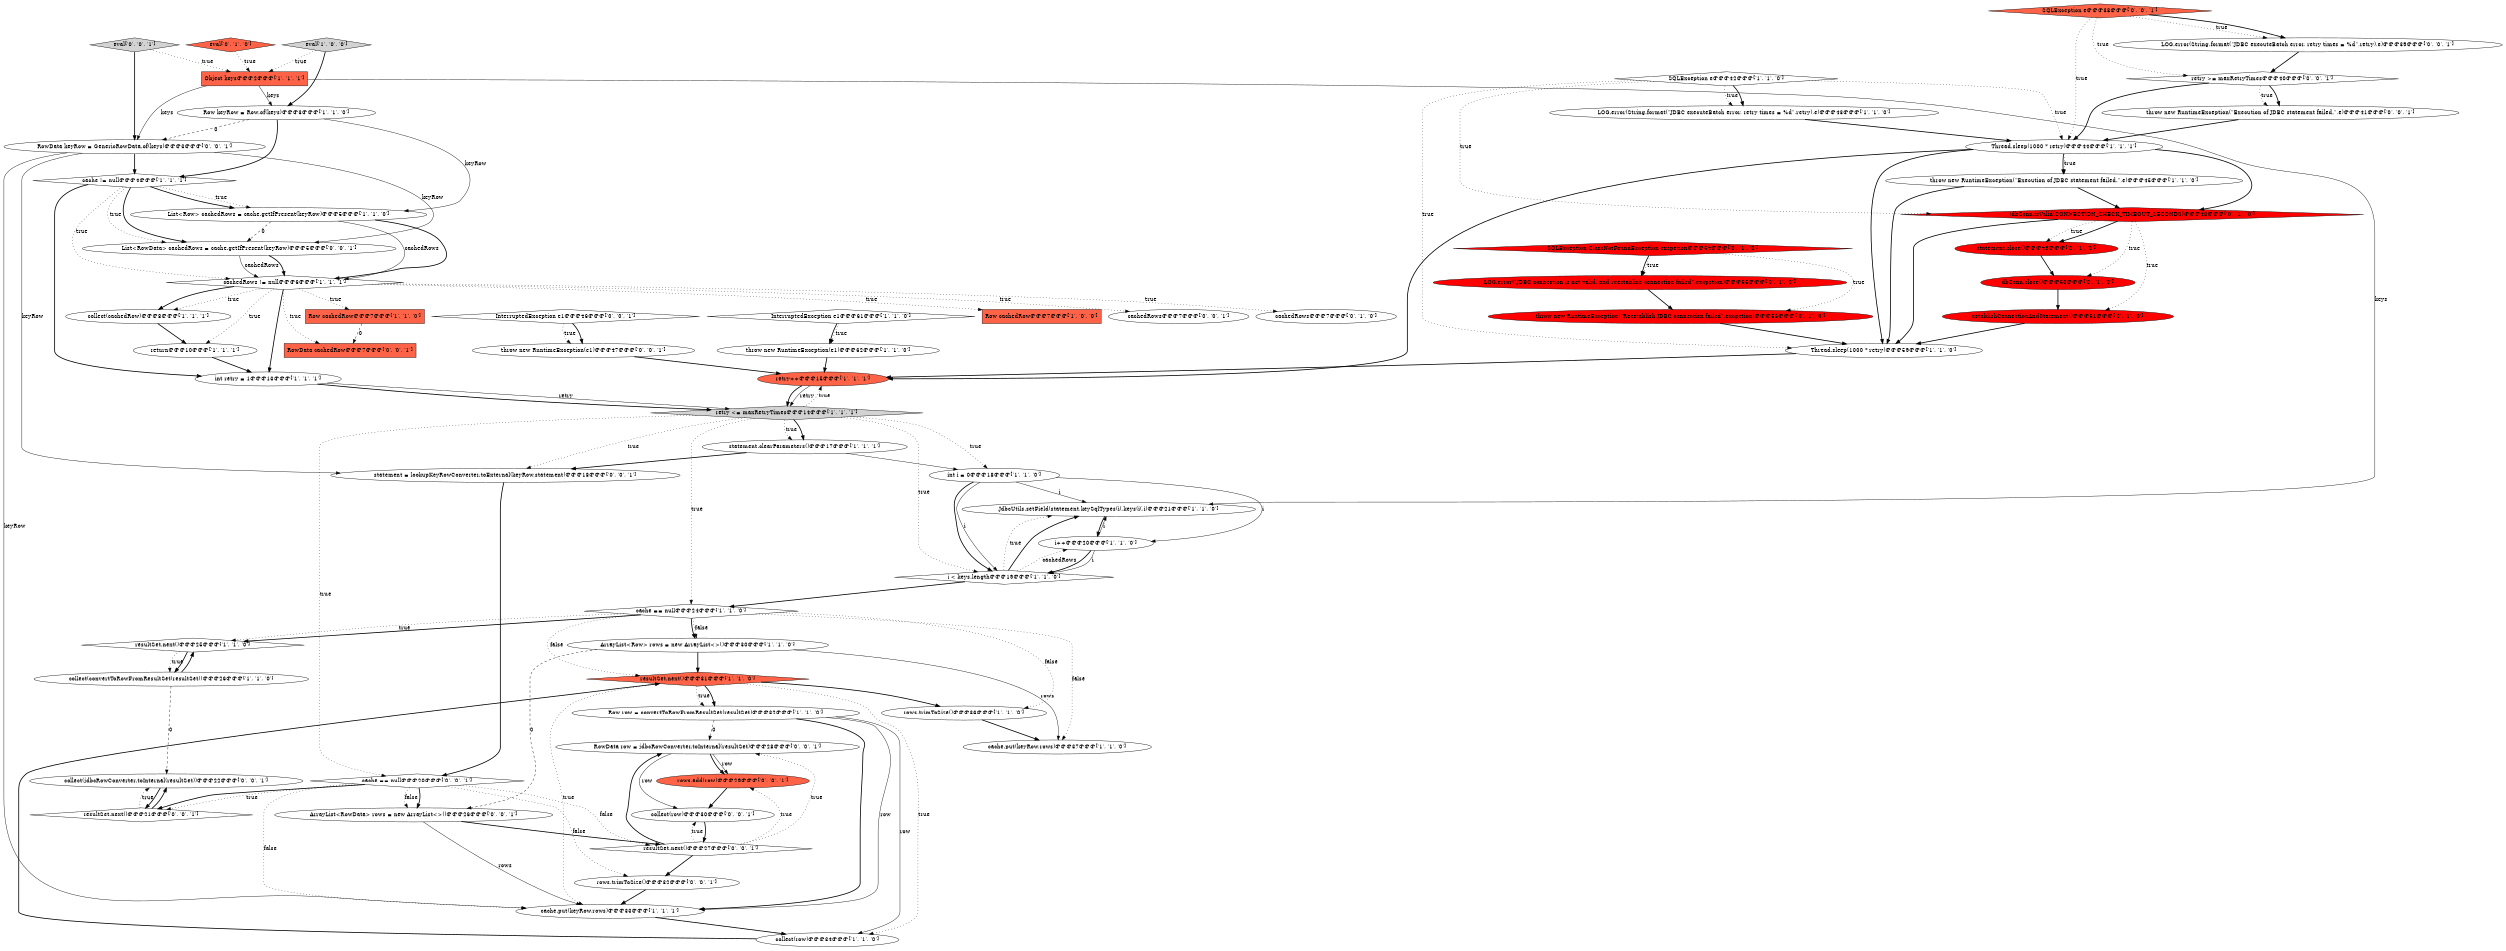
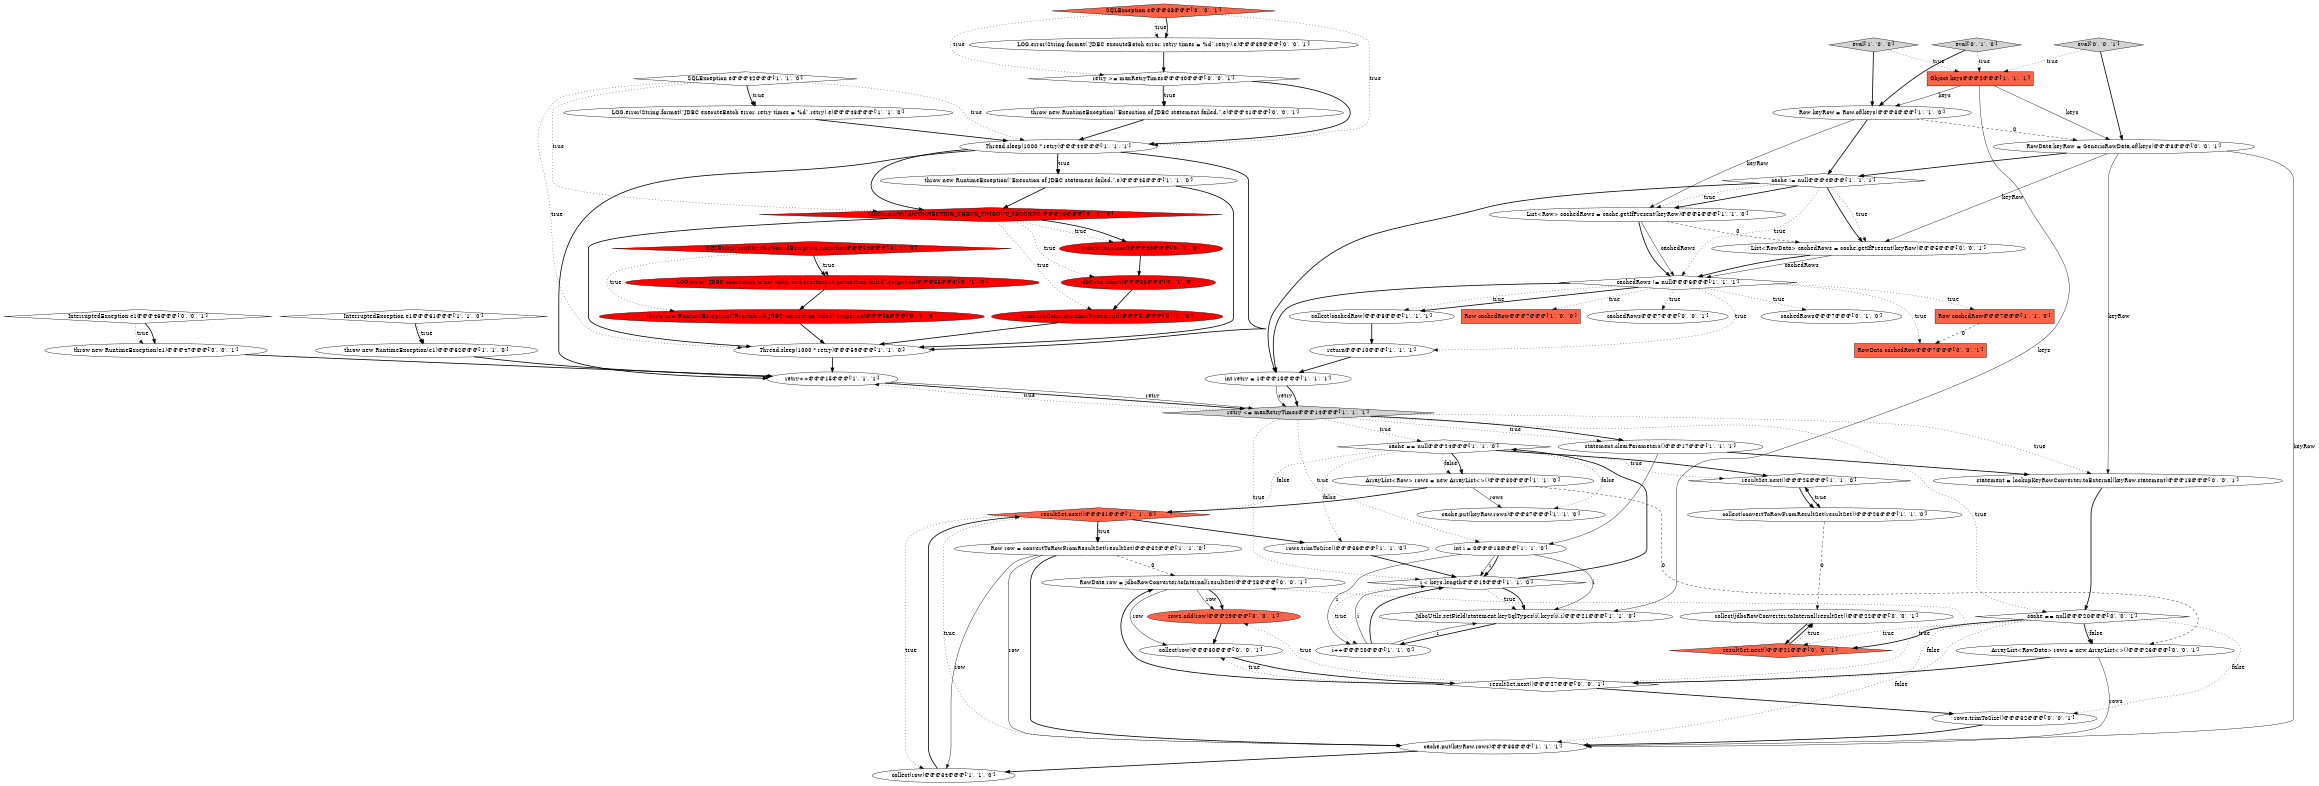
(231, 45) -> (1977, 45)
none -> (1922, 73)
(823, 379) -> (832, 379)
(1060, 560) -> (1341, 617)
(1009, 729) -> (1412, 566)
(141, 815) -> (1781, 651)
